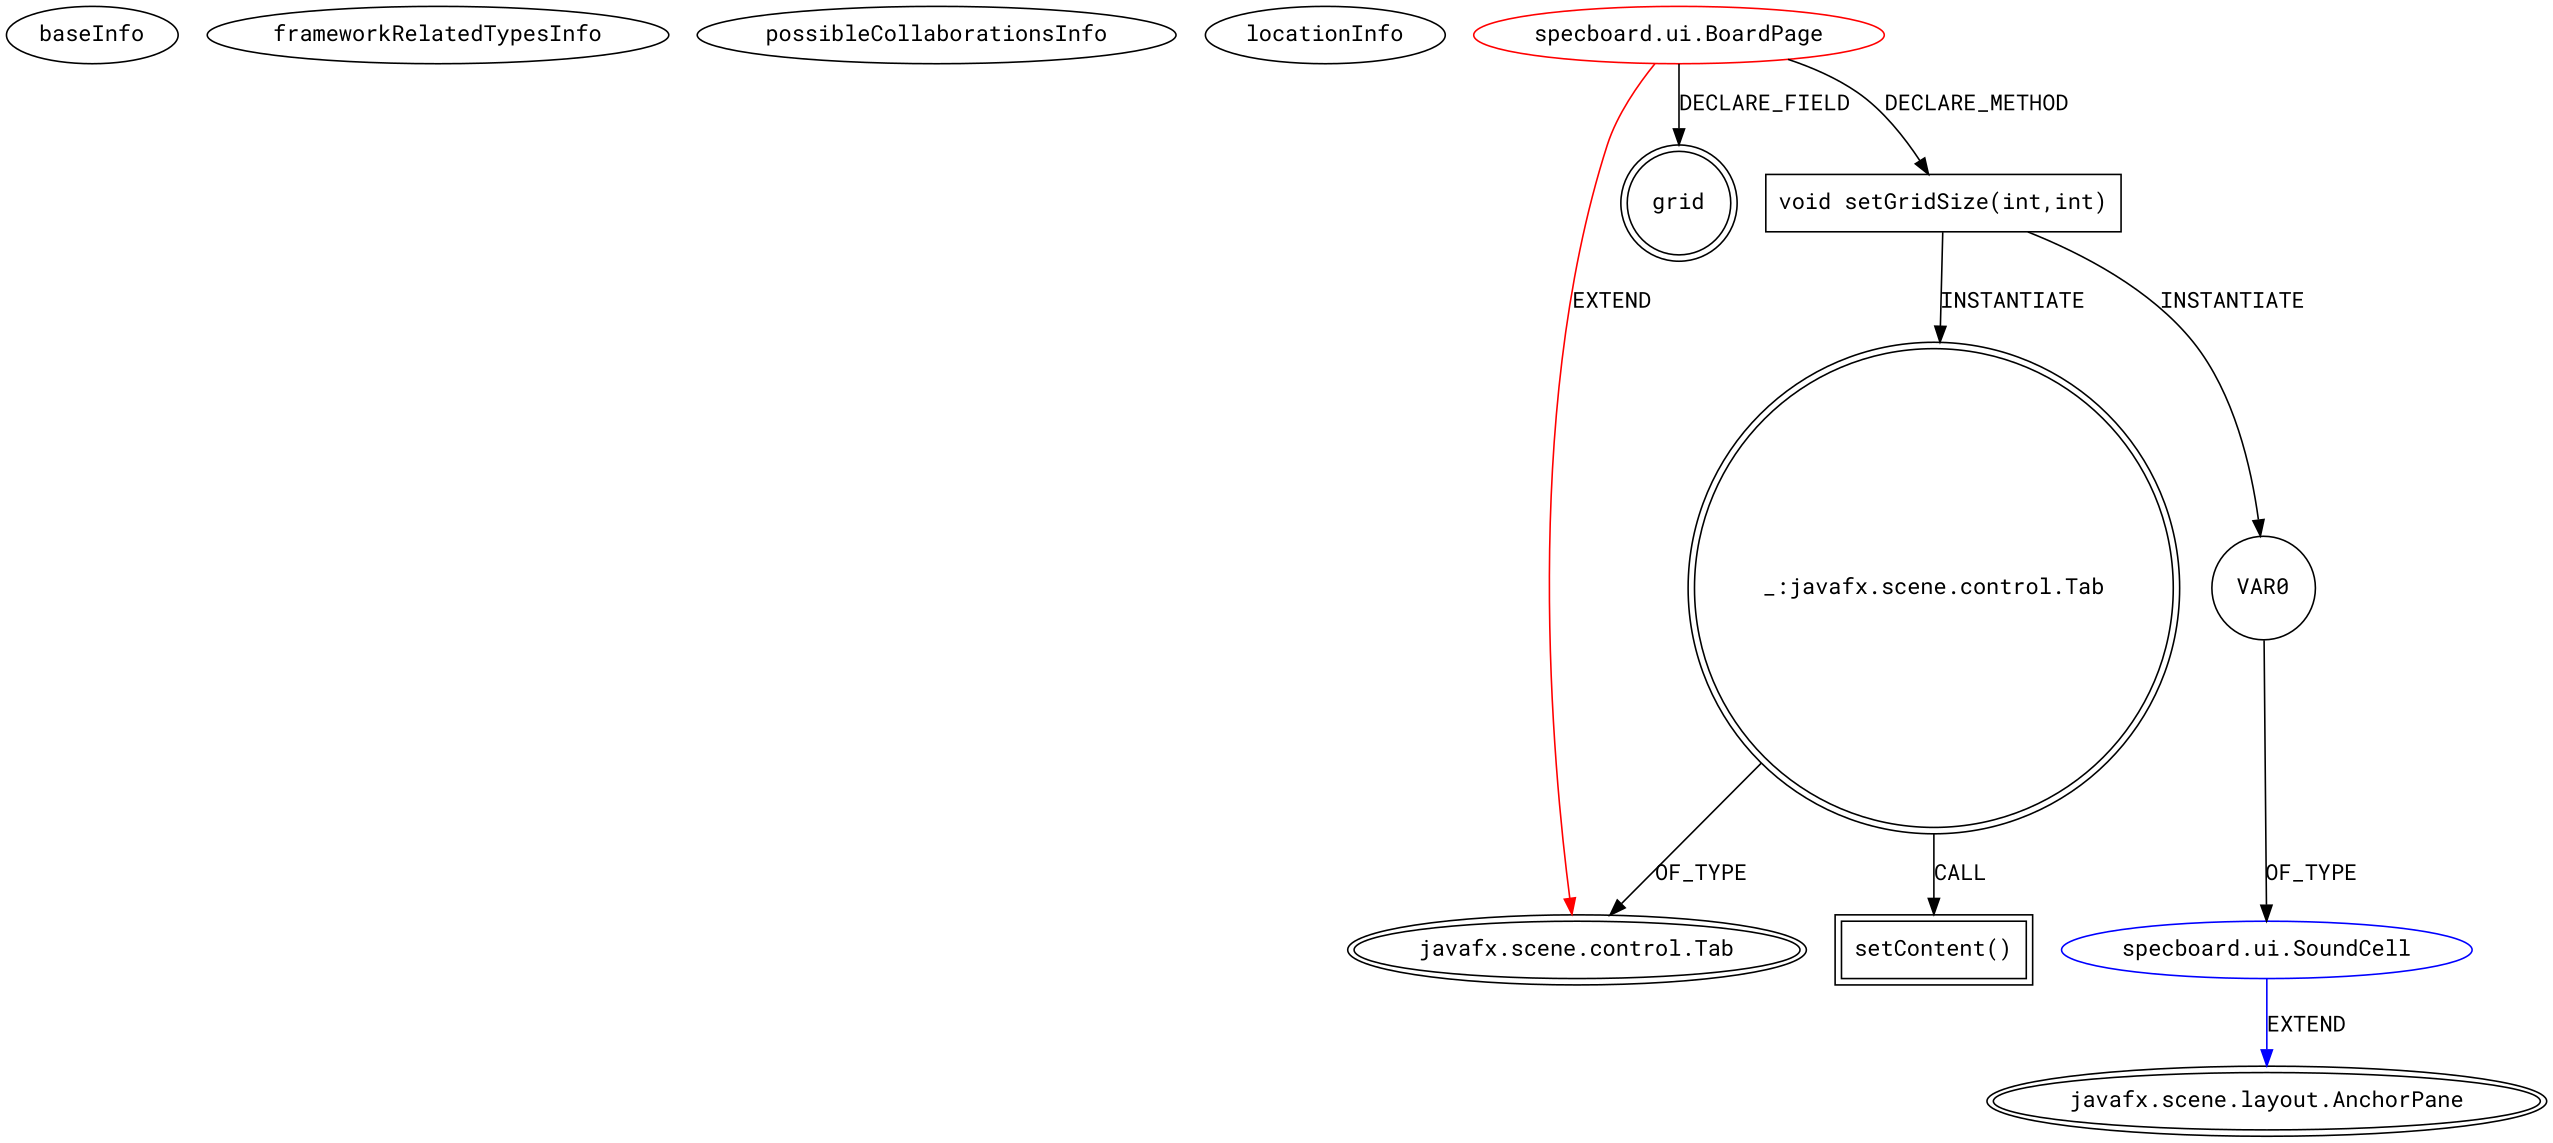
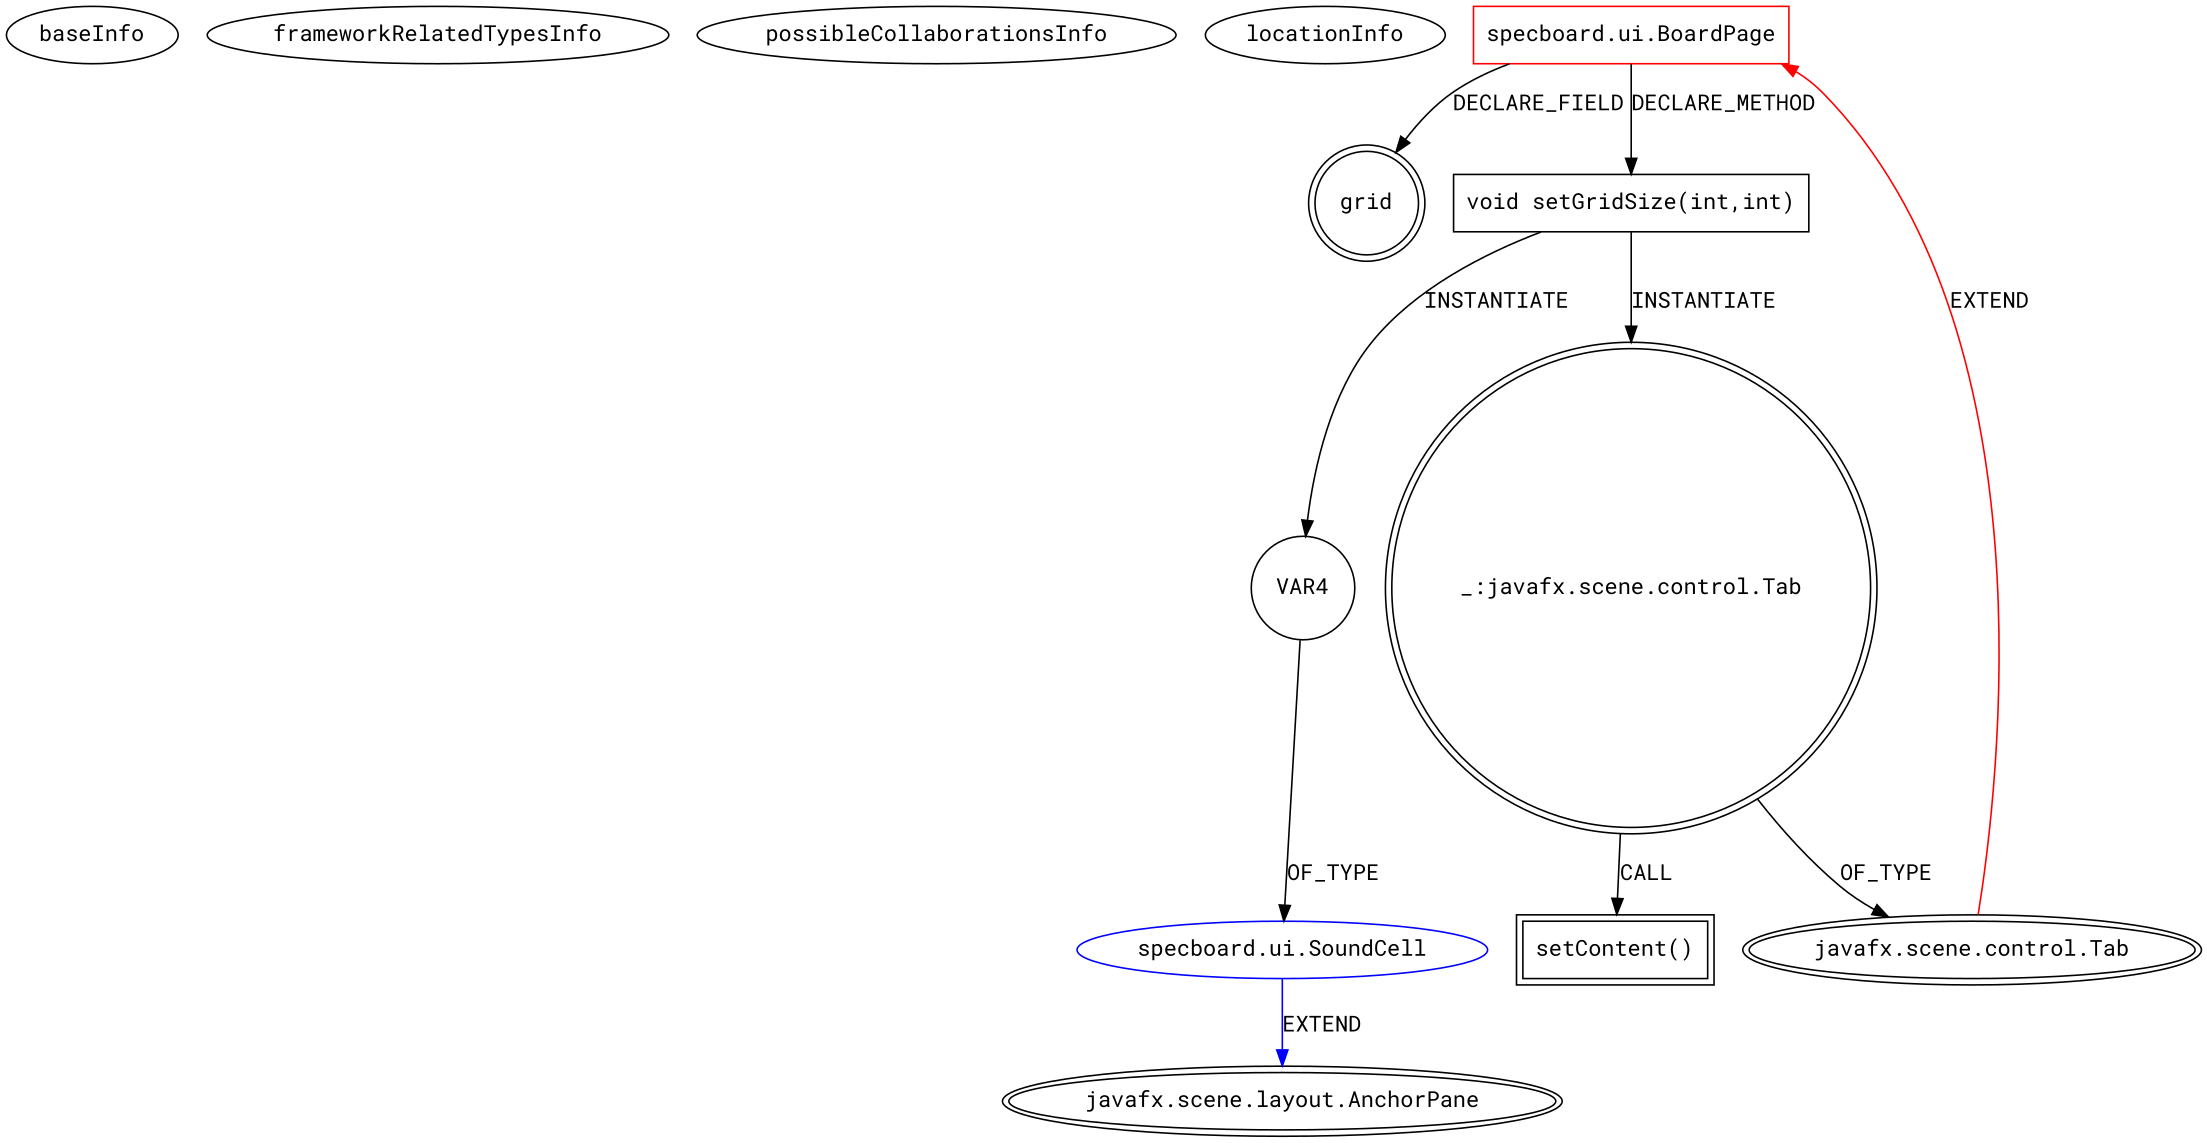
(1679, 35) -> (1631, 35)
(1552, 472) -> (1985, 467)
(2264, 588) -> (1303, 588)
